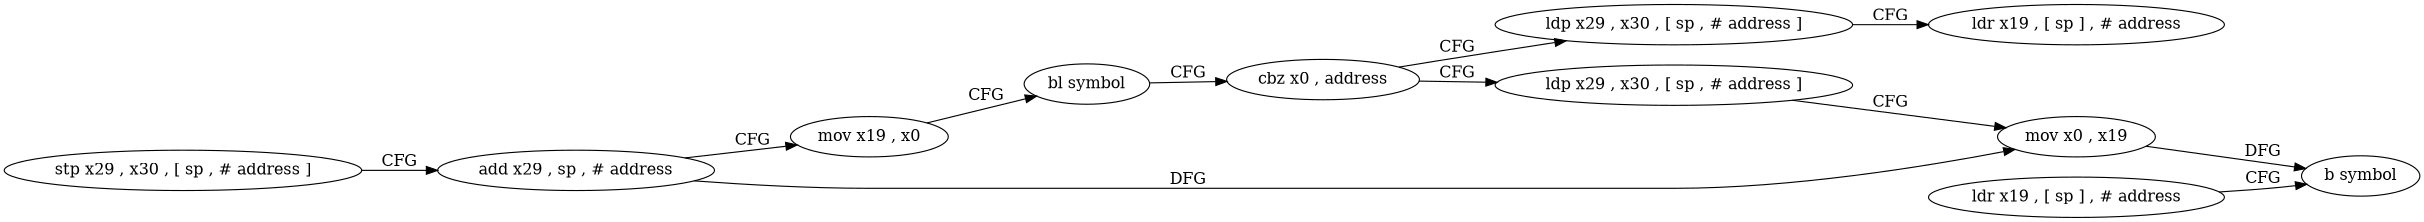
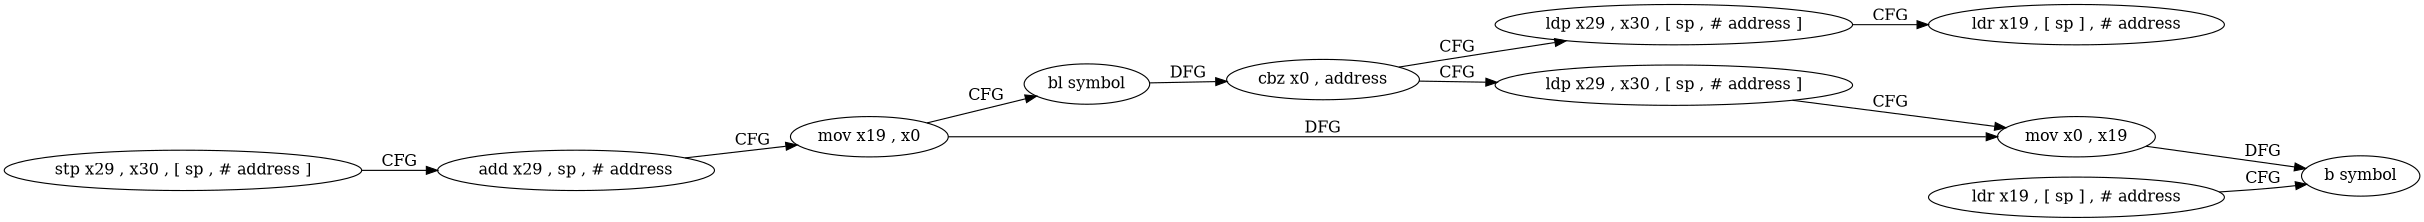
(1188, 73) -> (1188, 73)
(1350, 188) -> (1467, 137)
